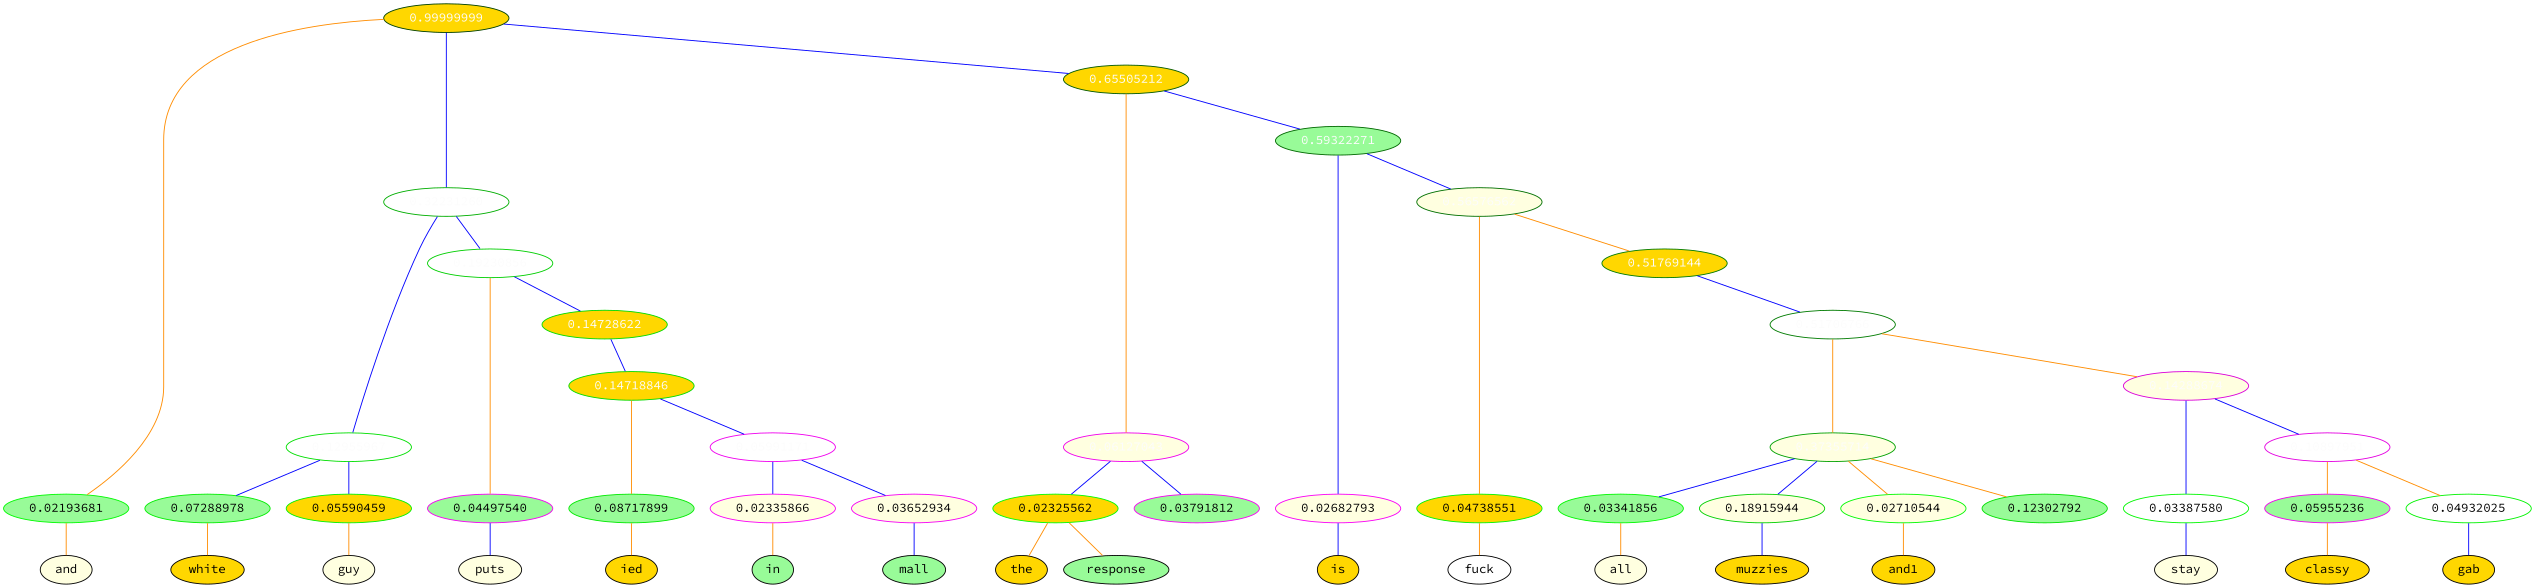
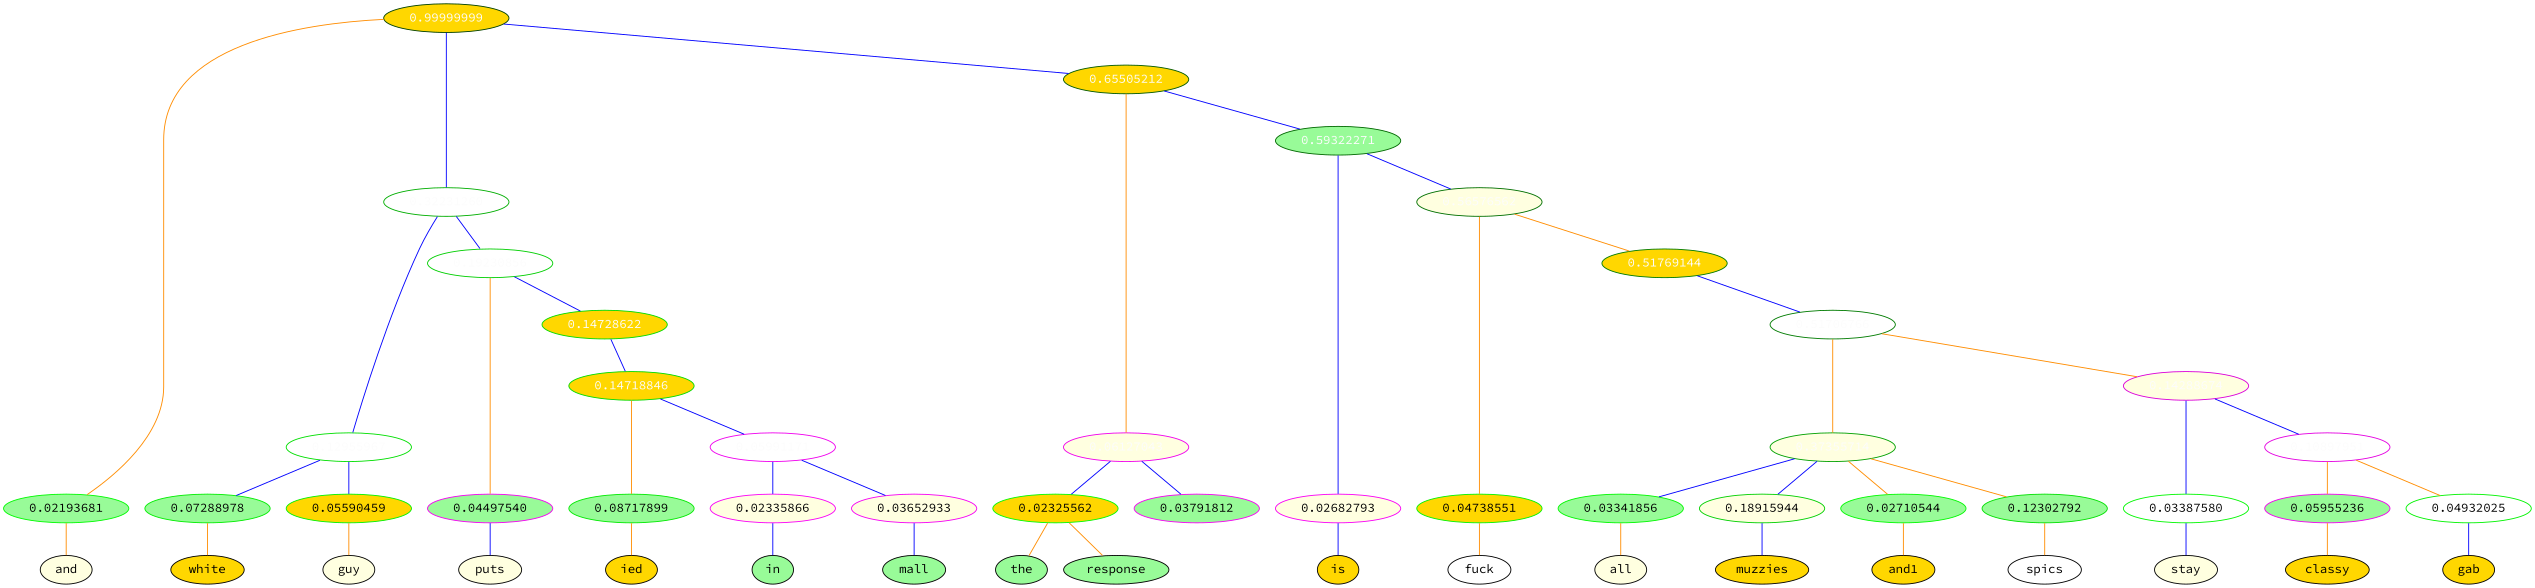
(914, 508) -> (914, 508)
(1903, 508) -> (1903, 508)
(773, 539) -> (773, 539)
(1021, 570) -> (1021, 570)
none -> (2045, 570)
